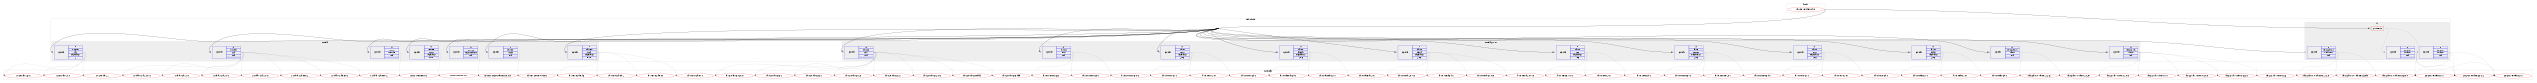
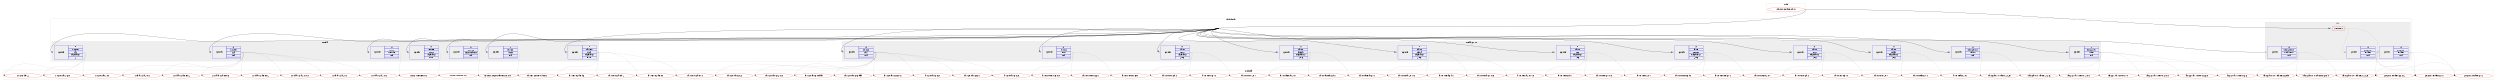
(2000, 76) -> none
